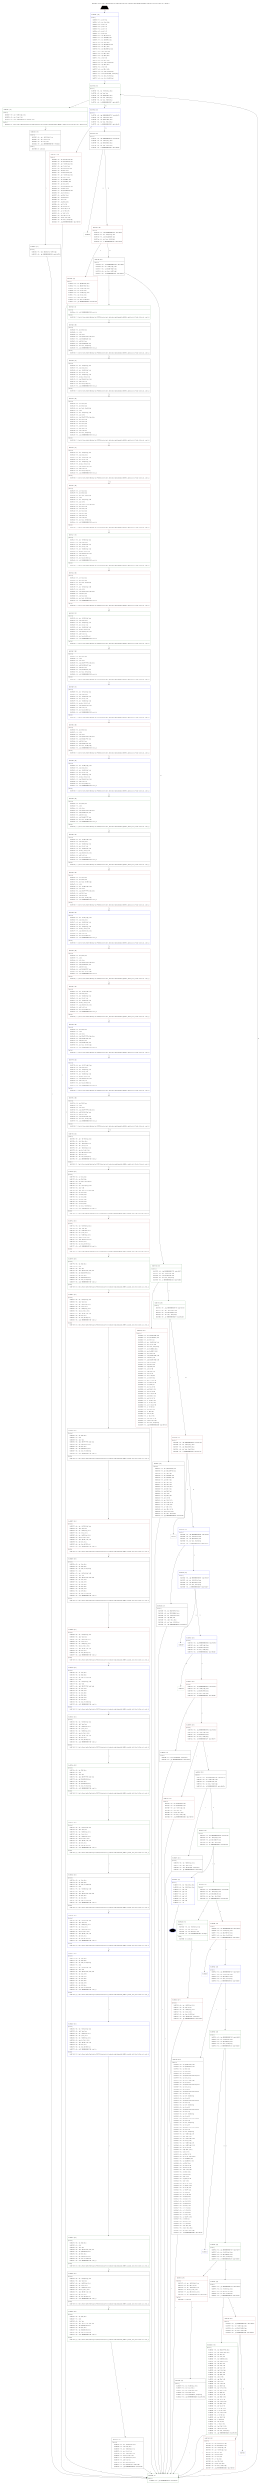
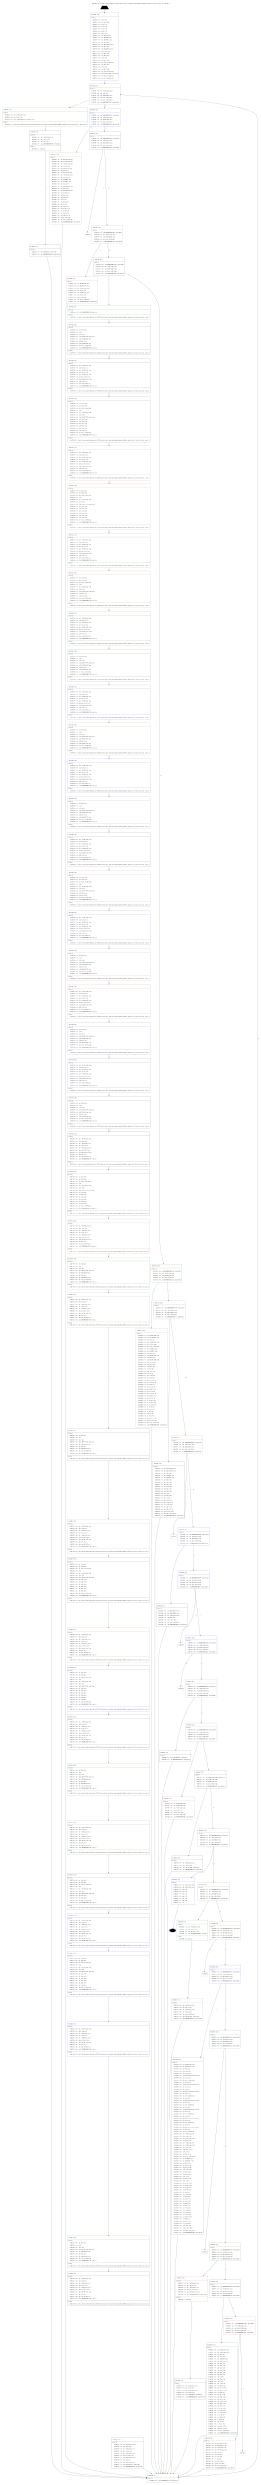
(108, 2326) -> none
